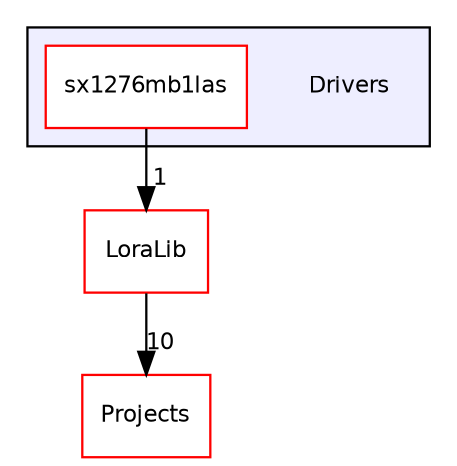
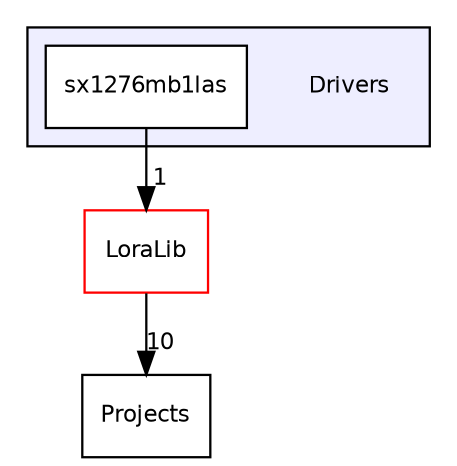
(146, 87) -> (146, 87)
(146, 416) -> (146, 416)
